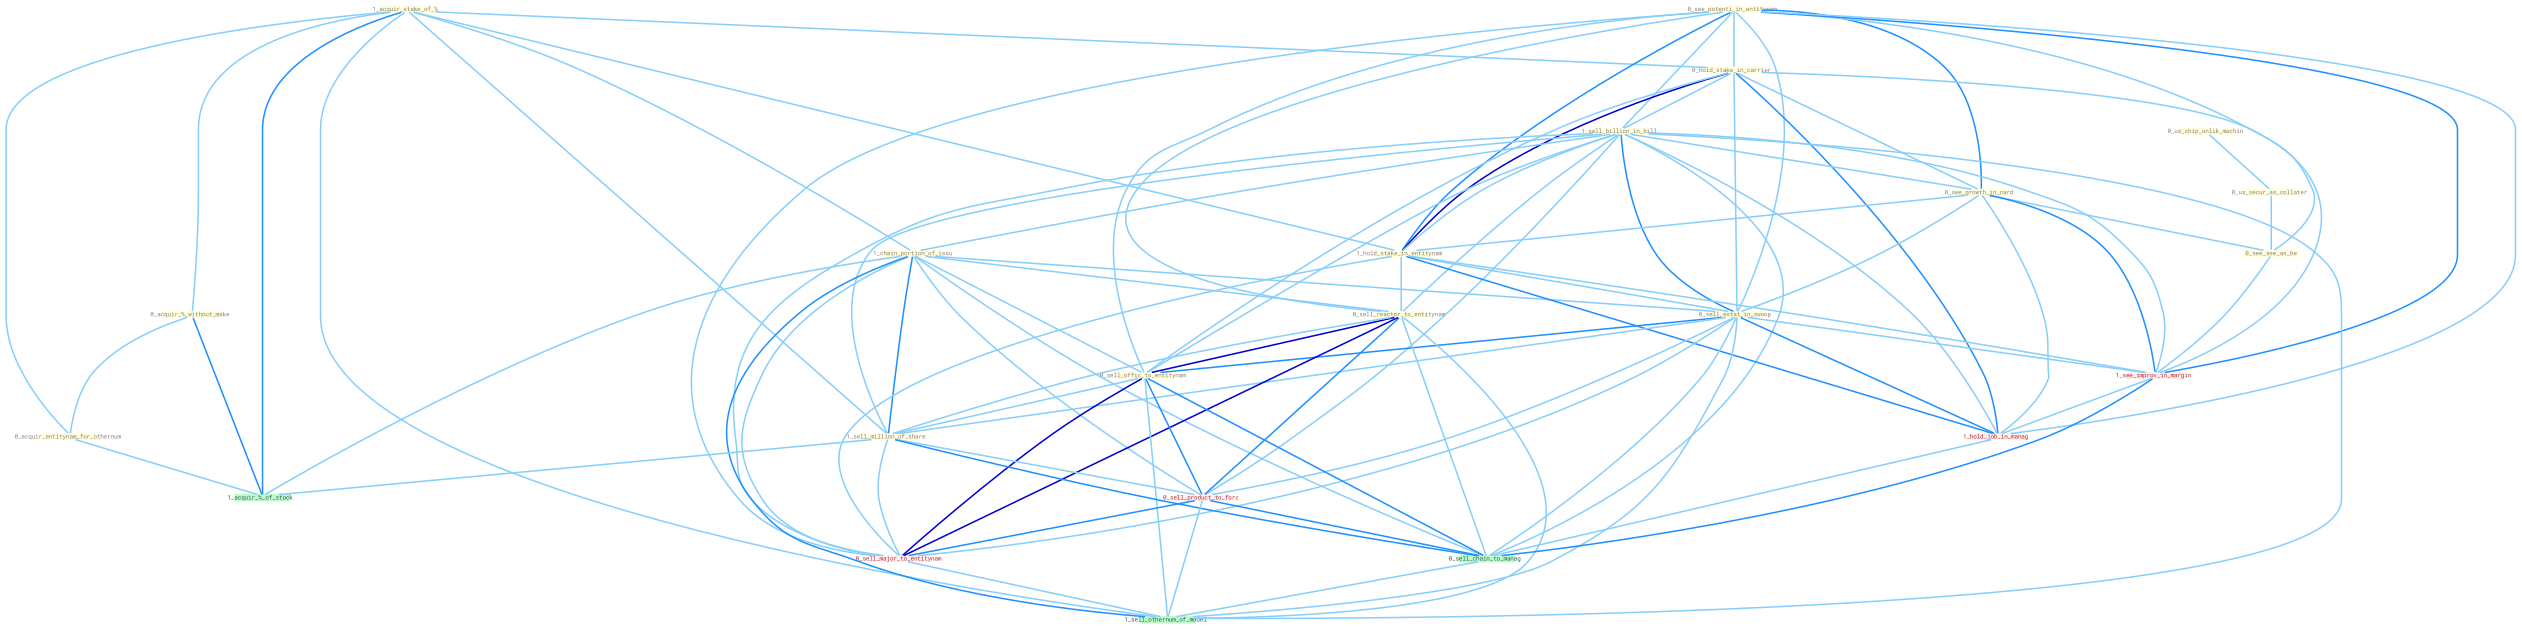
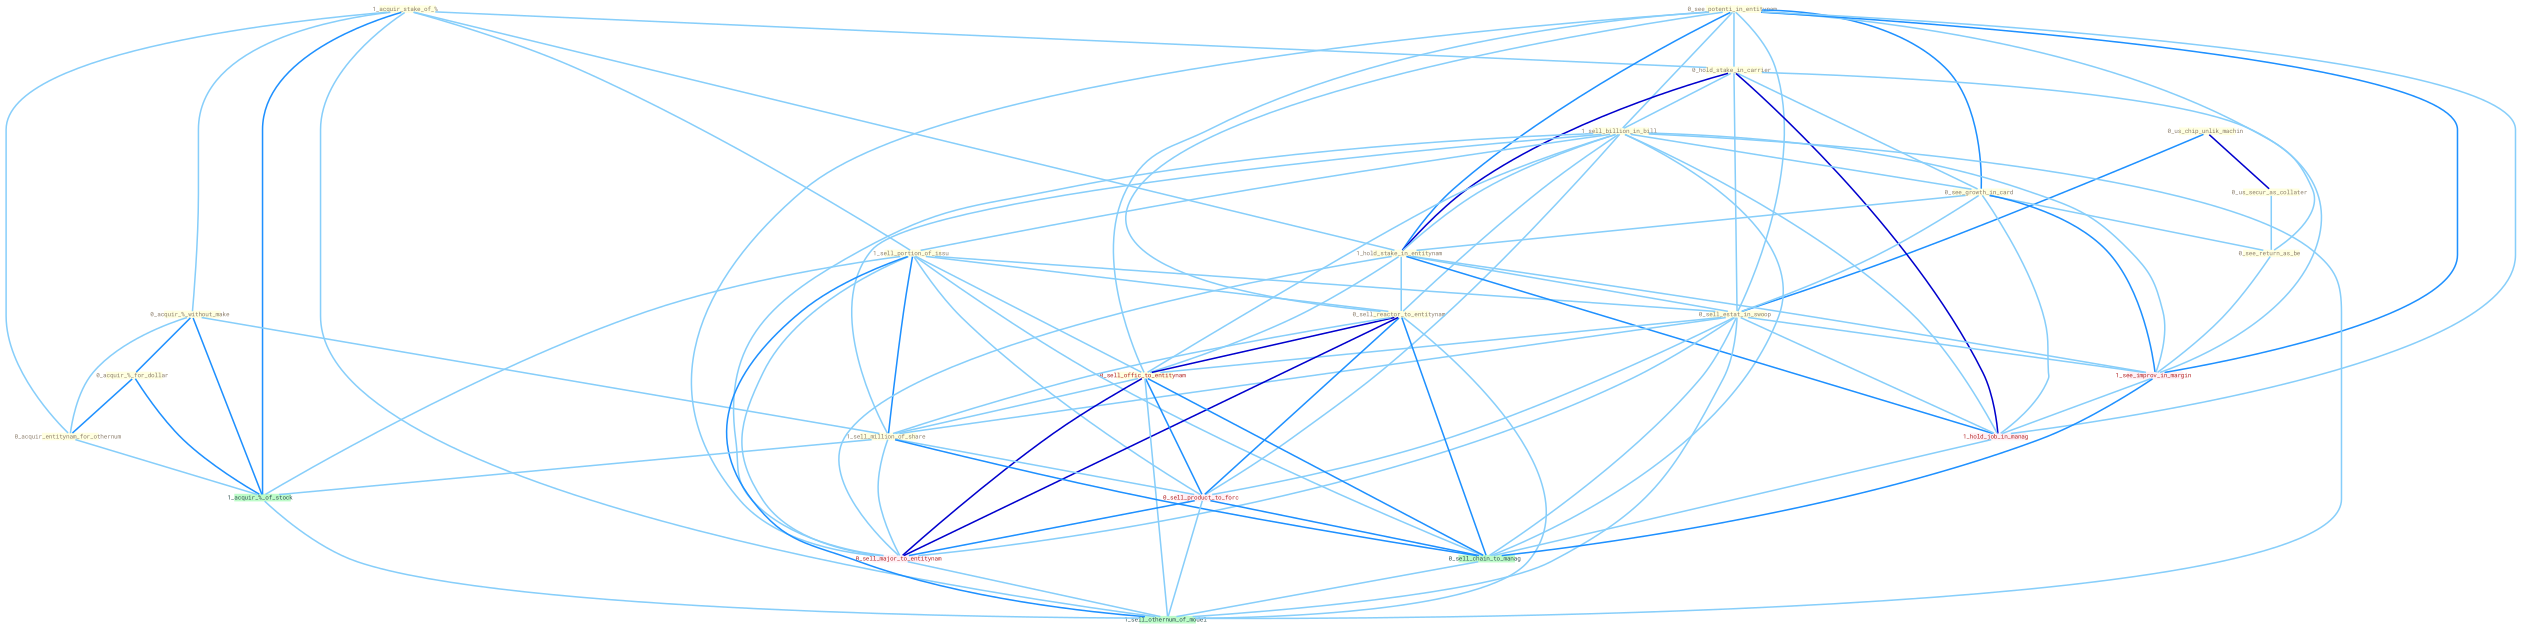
(2239, 162) -> (2239, 162)
(1424, 195) -> (1279, 324)
(648, 223) -> (540, 376)
(1885, 228) -> (1885, 228)
(1649, 242) -> (1975, 228)
(913, 253) -> (913, 253)
(2271, 253) -> (2271, 253)
(1455, 344) -> (1455, 344)
none -> (134, 375)
(1145, 375) -> (1145, 375)
(1867, 375) -> (1867, 375)
(1442, 430) -> (1442, 430)
none -> (691, 605)
